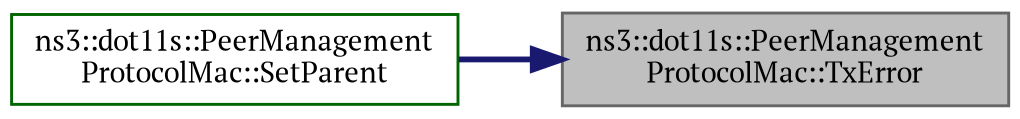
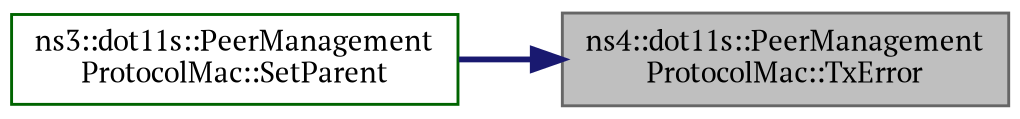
(786, 59) -> (786, 59)
